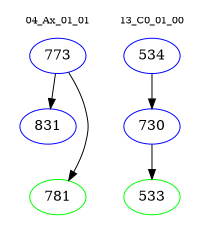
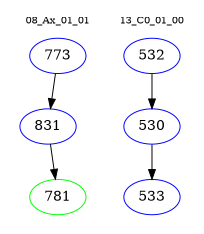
(58, 21) -> (58, 21)
(152, 56) -> (152, 56)
(88, 122) -> (52, 157)
(152, 126) -> (152, 126)
(152, 197) -> (152, 197)
